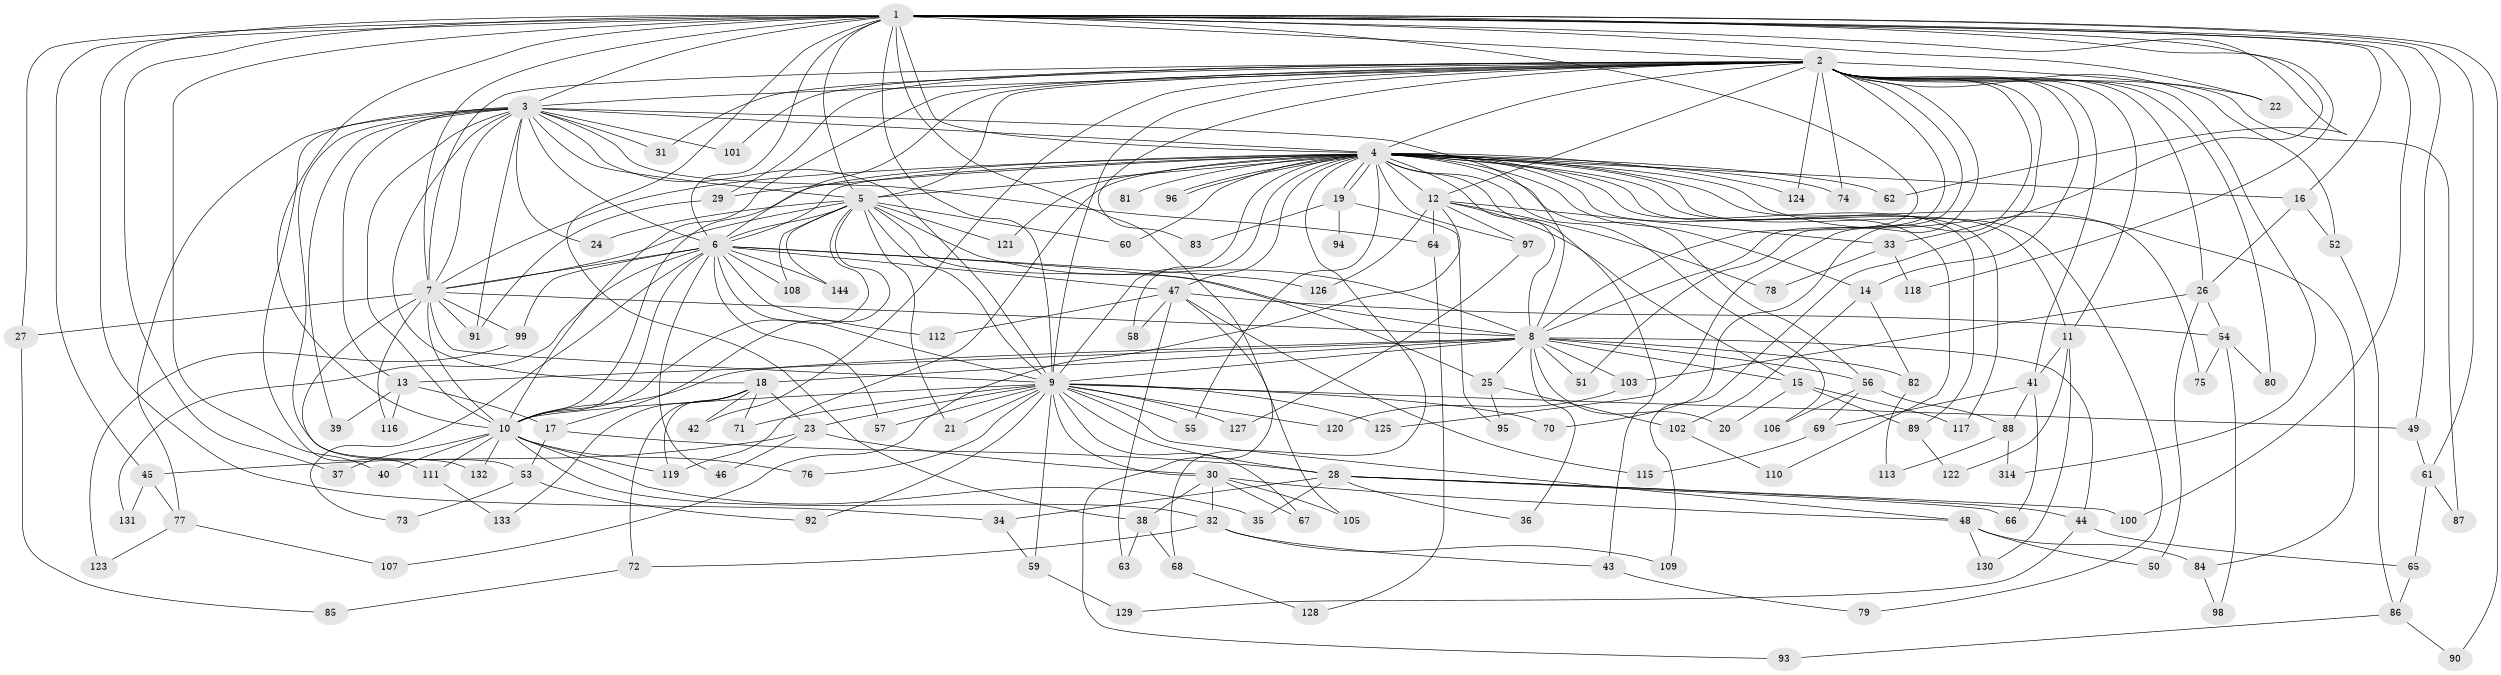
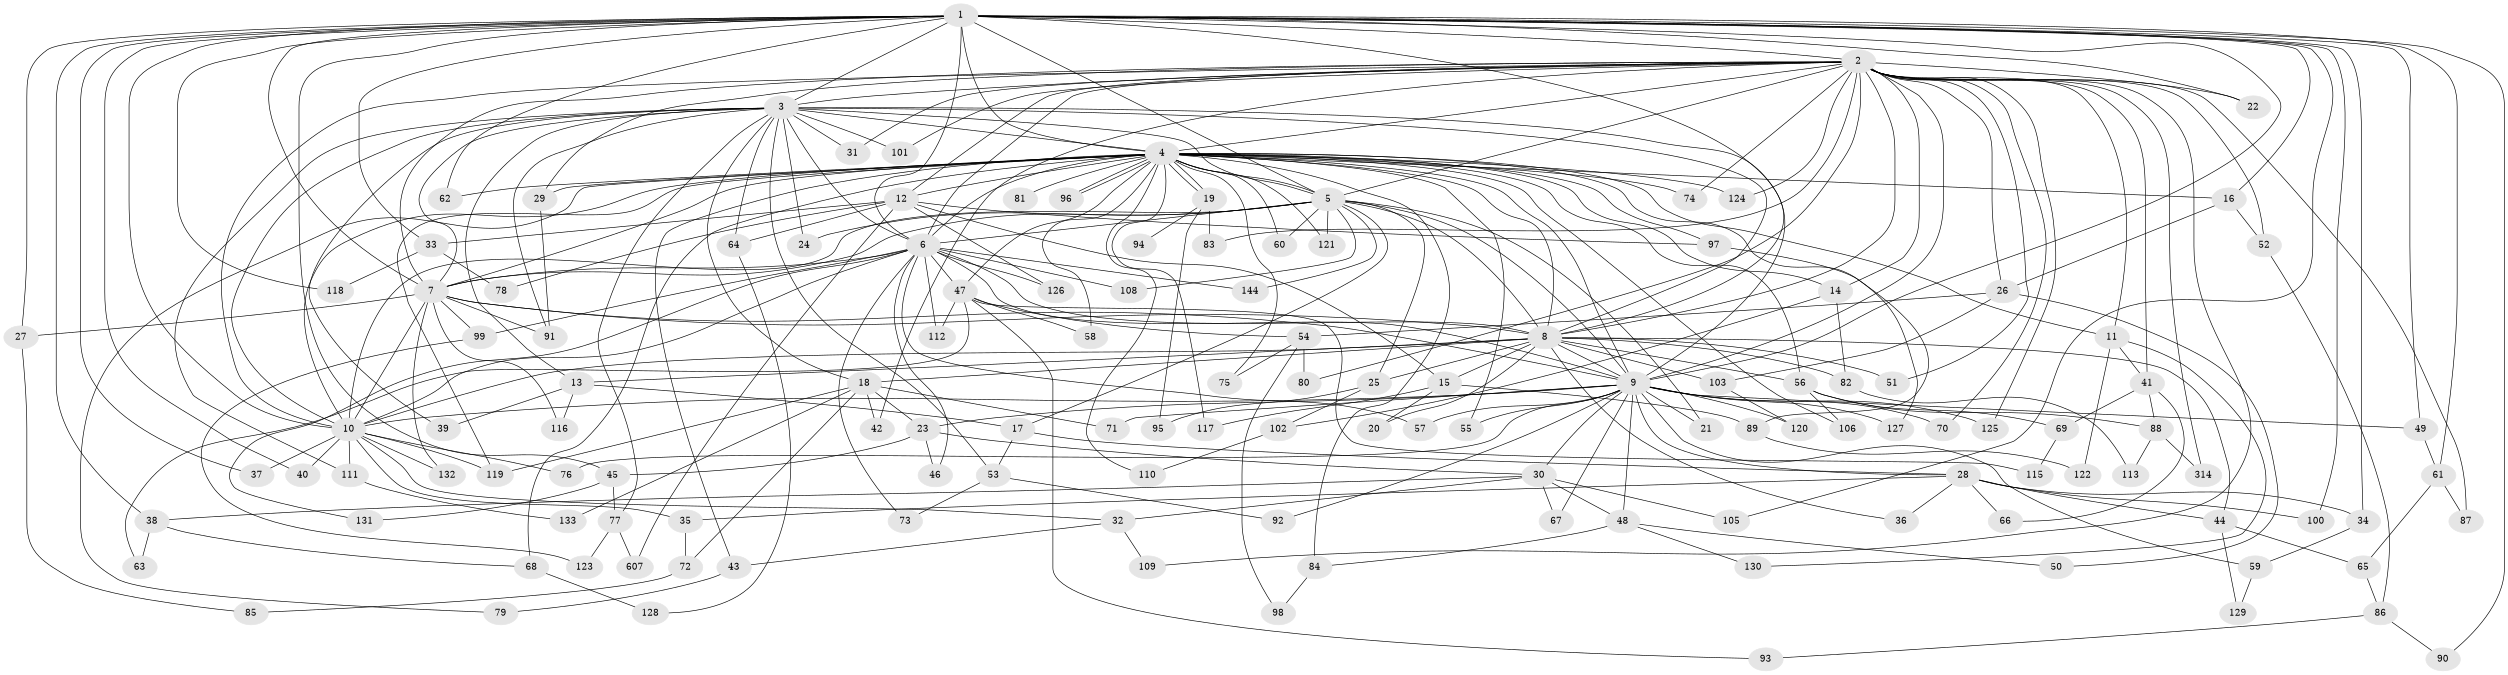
(925, 557) -> (686, 544)
(390, 567) -> (635, 567)
